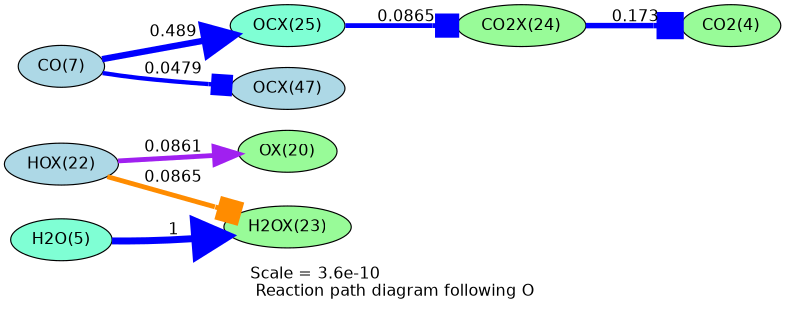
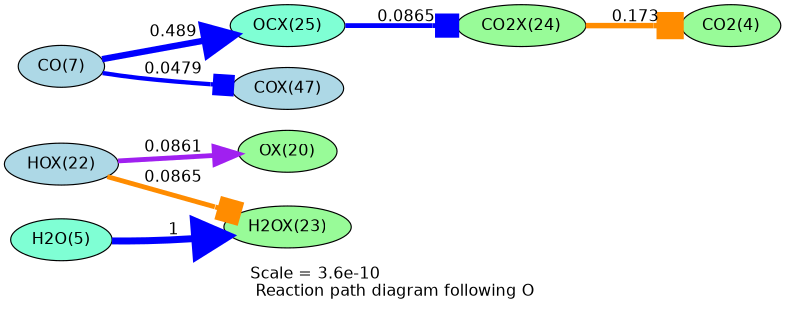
(620, 26) -> (620, 26)
(288, 88) -> (288, 88)
